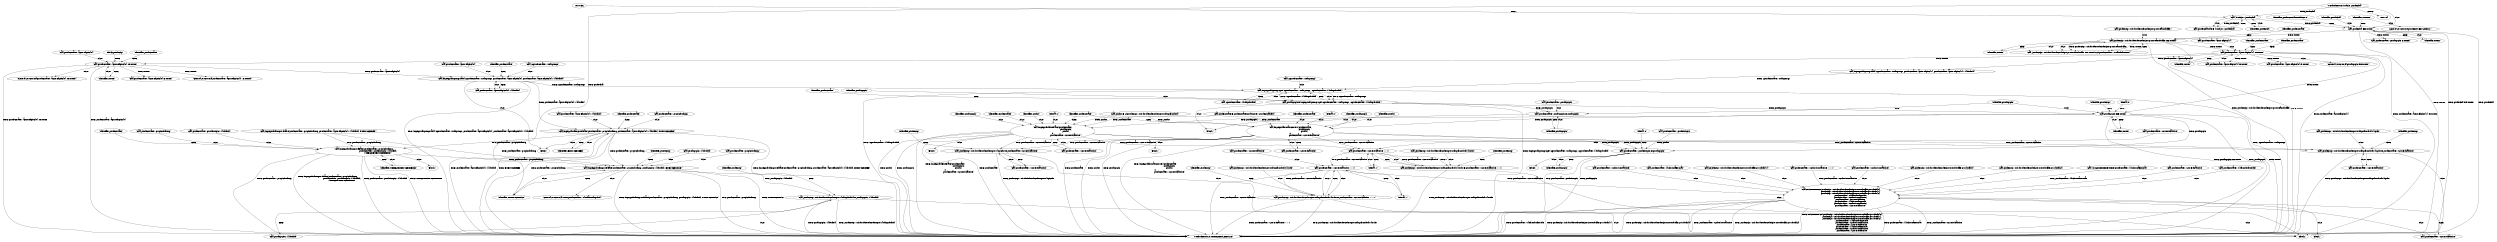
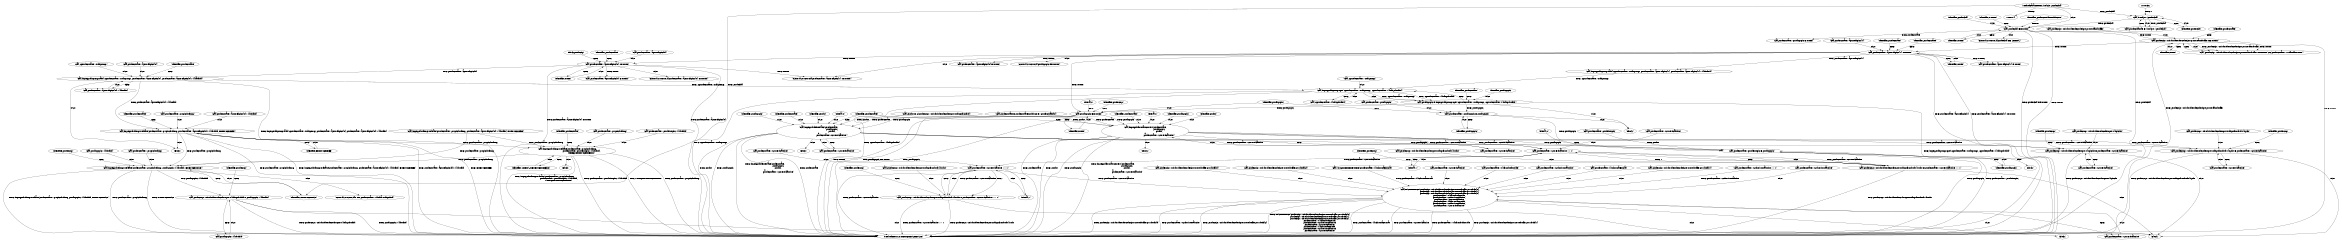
(2345, 6) -> (2042, 6)
(2332, 23) -> (2036, 23)
(2384, 23) -> (2008, 35)
(2383, 35) -> (1911, 35)
none -> (1348, 54)
(118, 58) -> (596, 58)
(2241, 58) -> (1979, 58)
none -> (2097, 131)
(1968, 148) -> (1617, 148)
(398, 168) -> (531, 168)
